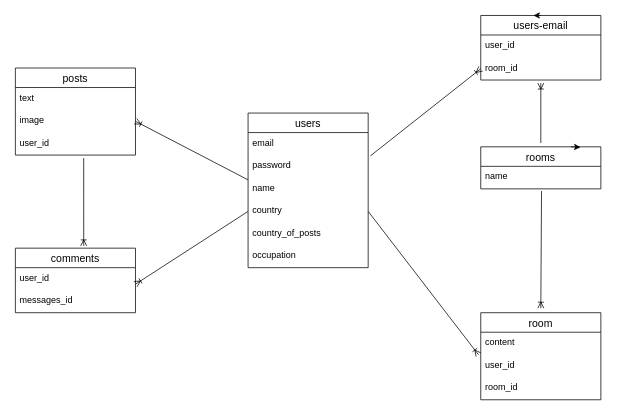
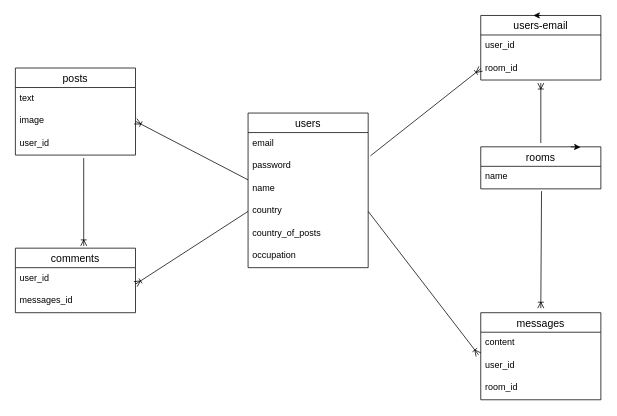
(540, 323) -> (540, 323)
